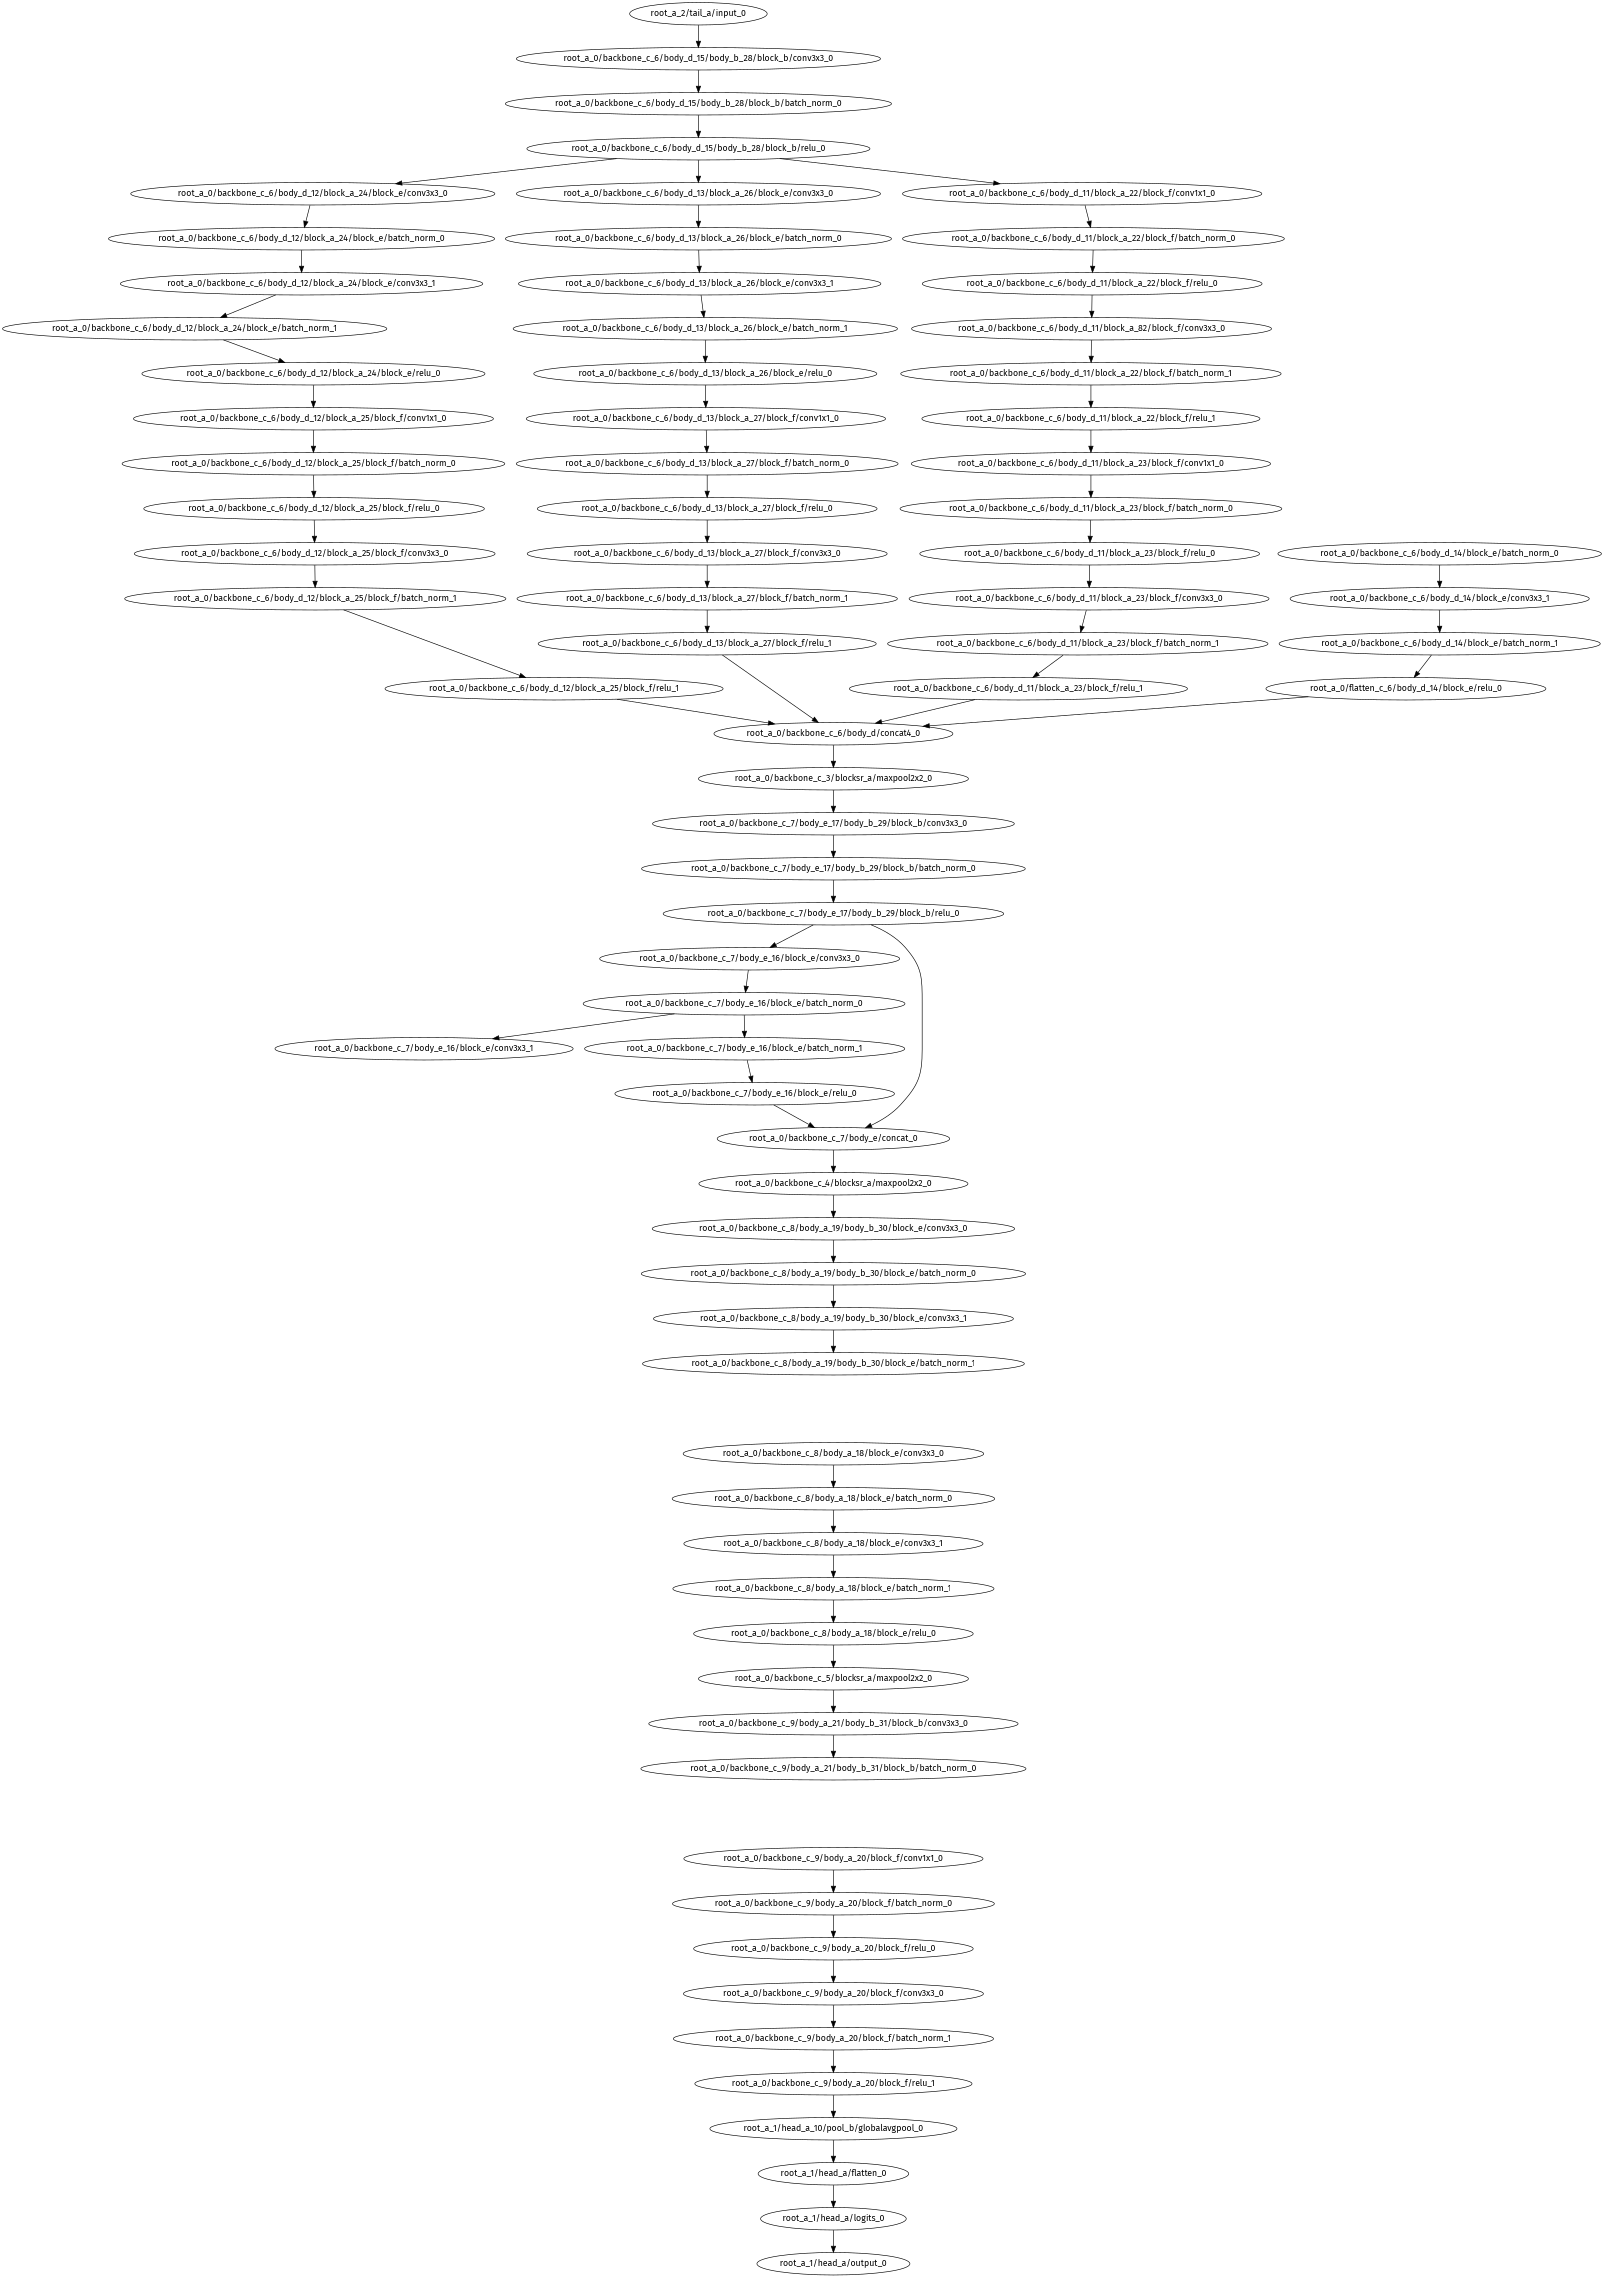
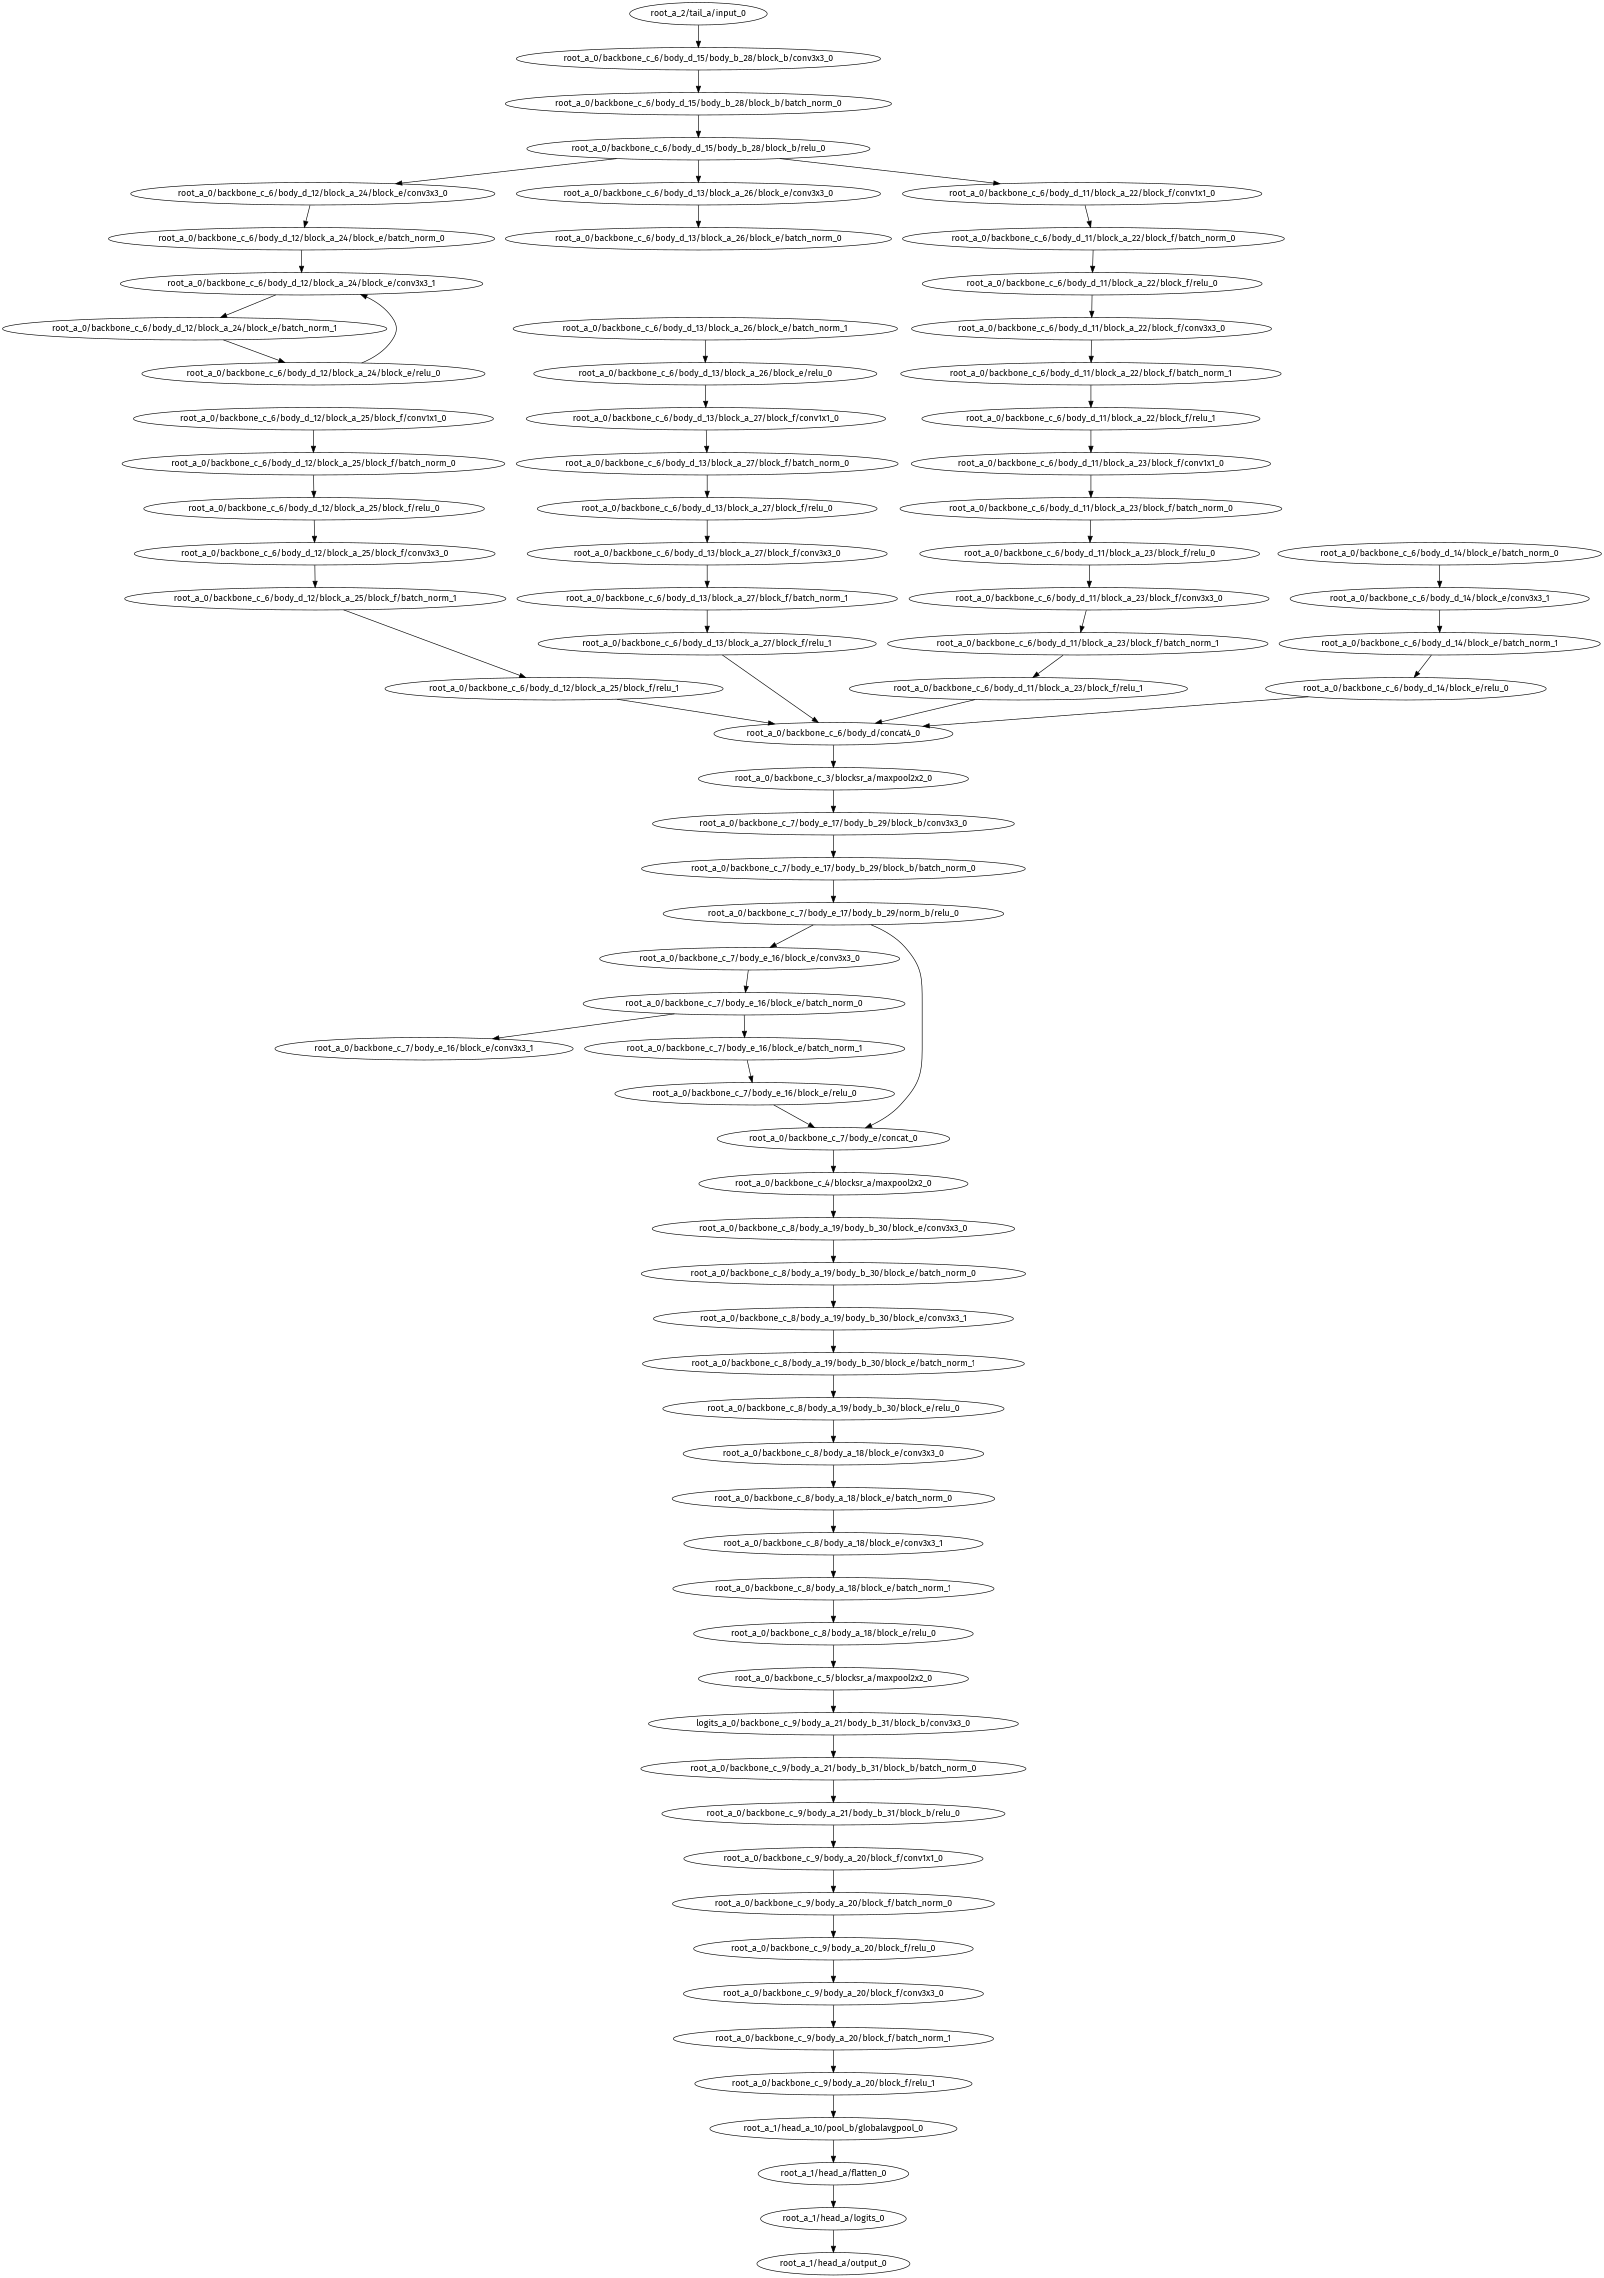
(700, 284) -> none
(1092, 329) -> (1092, 329)
(313, 393) -> (396, 332)
(1406, 689) -> (1406, 689)
(833, 914) -> (833, 914)
none -> (833, 1409)
(833, 1724) -> (833, 1724)
none -> (833, 1814)
